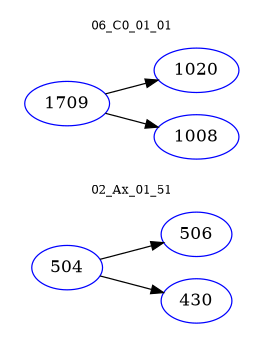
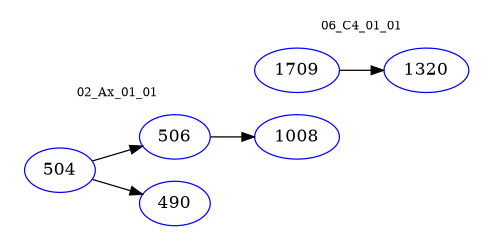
(132, 27) -> (362, 27)
(197, 70) -> (426, 70)
(126, 119) -> (228, 137)
(132, 191) -> (117, 93)
(197, 301) -> (175, 204)
